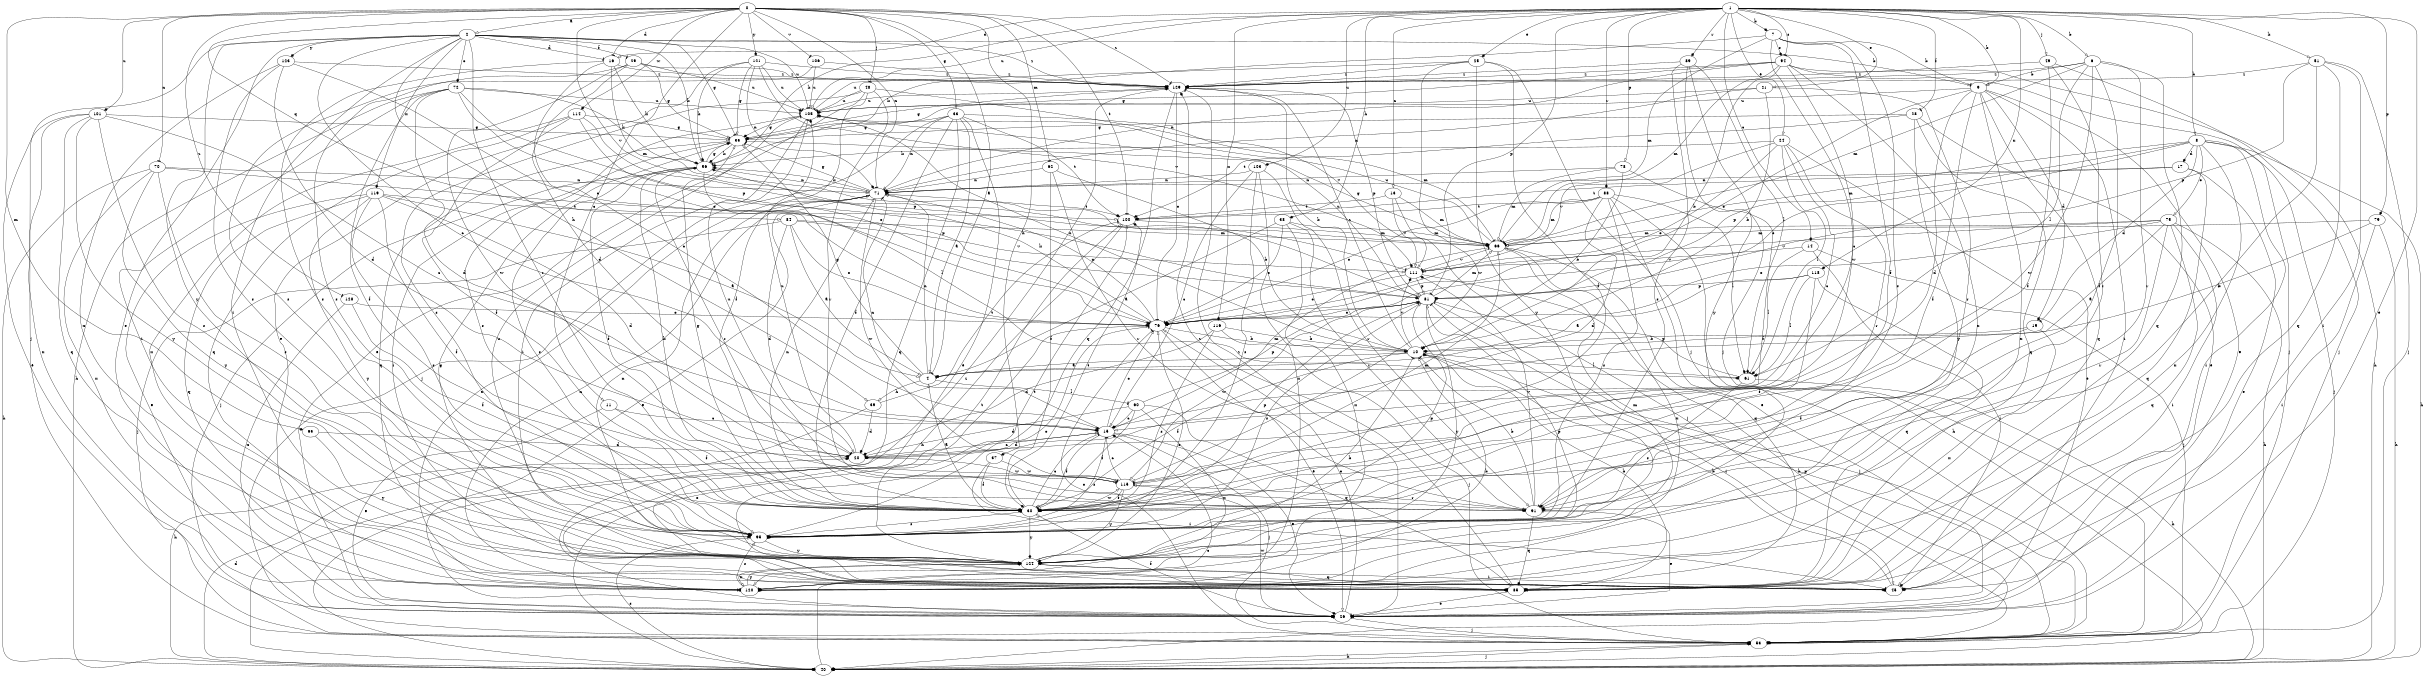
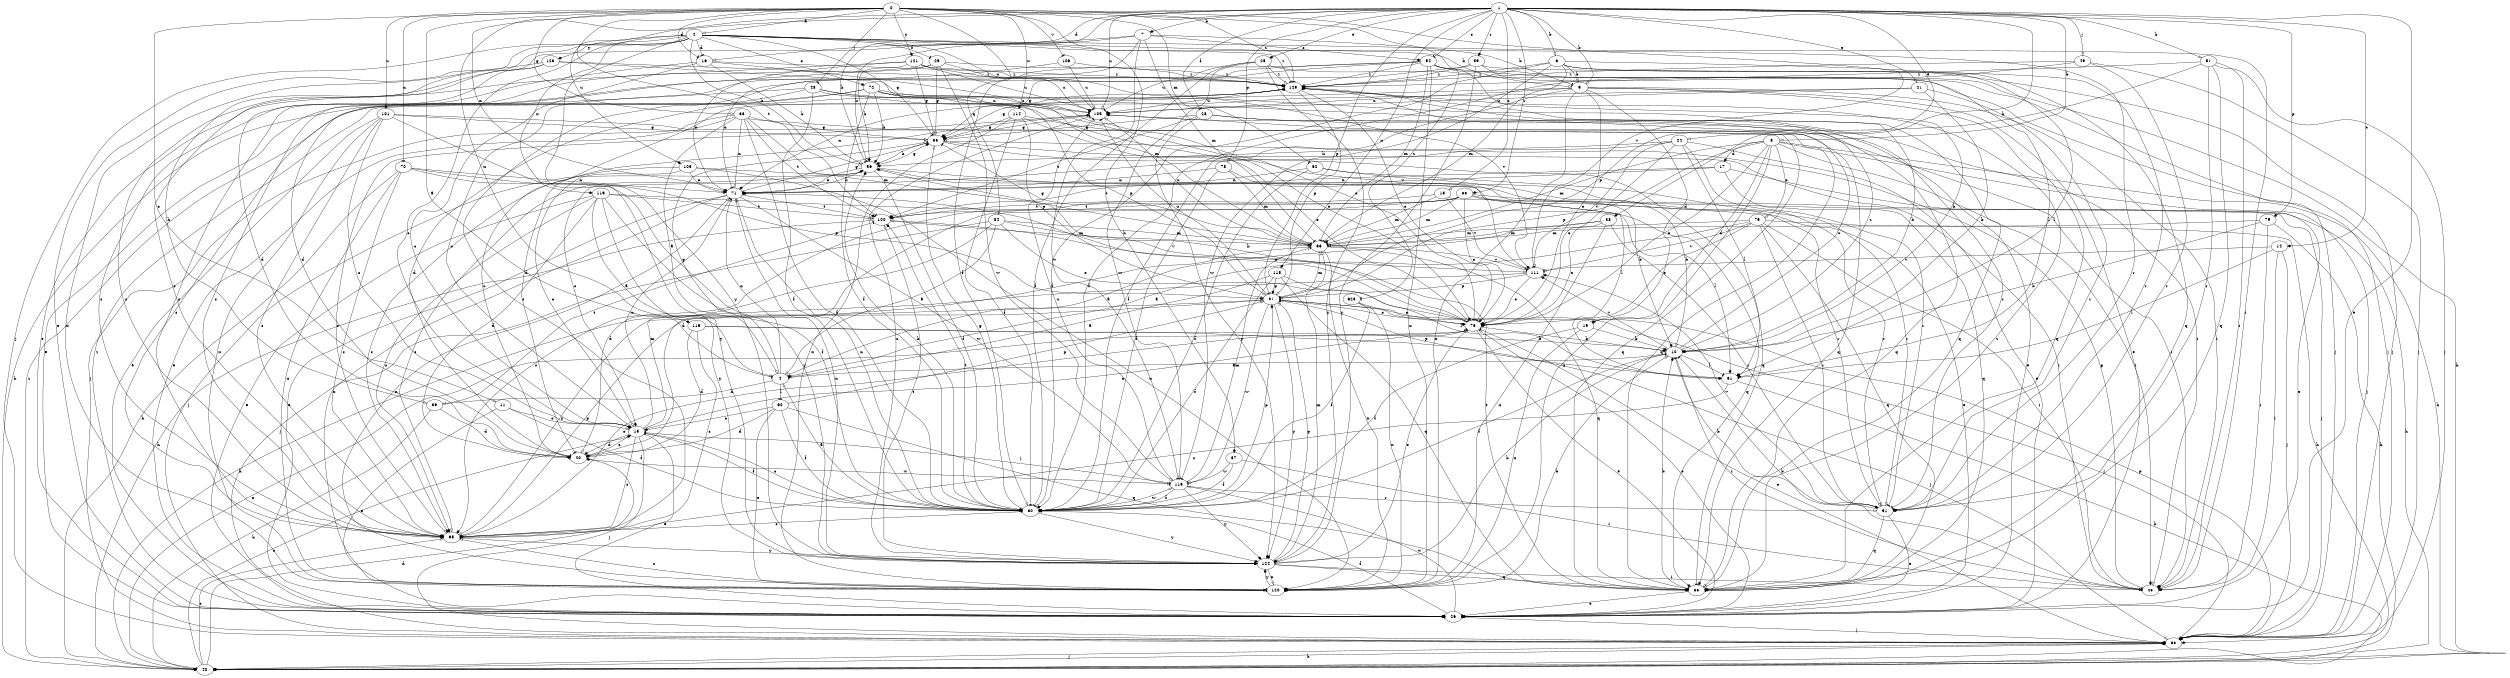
(349, 299) -> (1352, 299)
(311, 432) -> none
(1113, 458) -> (1021, 458)
